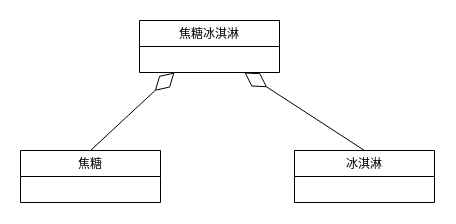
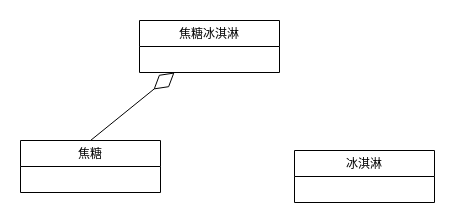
(314, 118) -> none
(91, 177) -> (91, 167)
